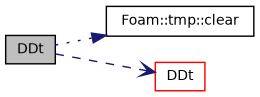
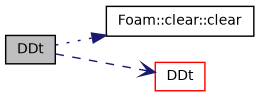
(180, 21) -> (180, 21)
